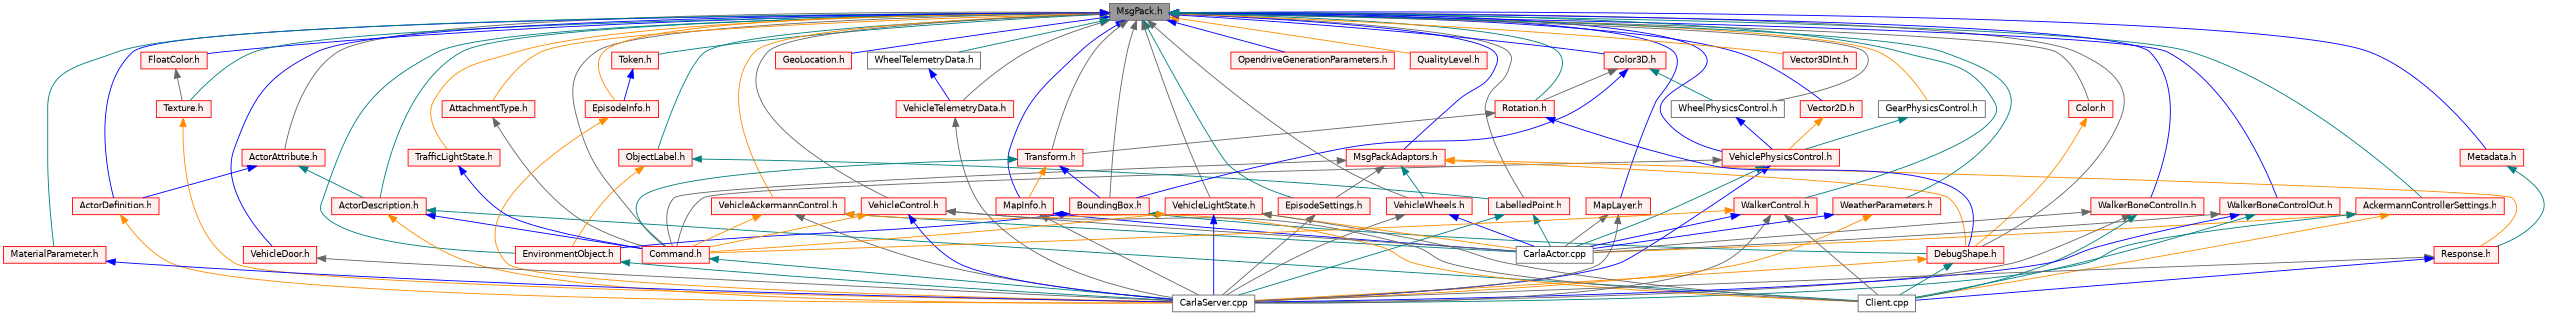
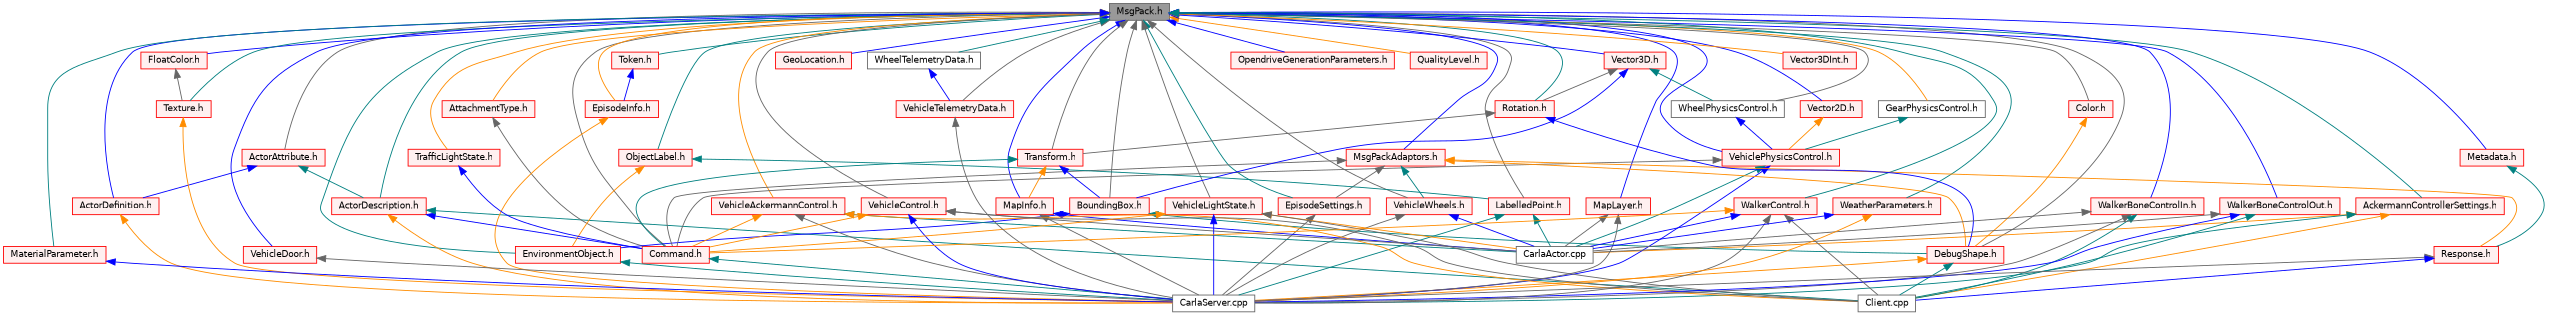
(1635, 61) -> (1635, 61)
